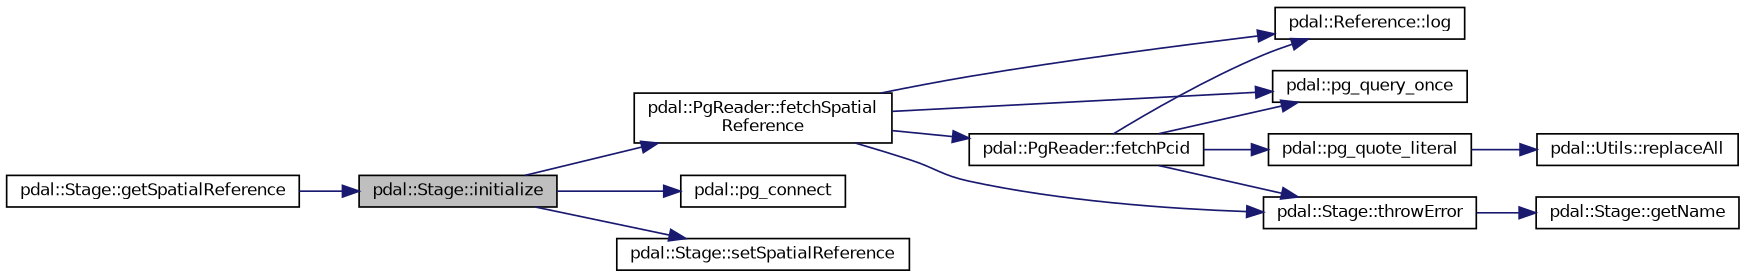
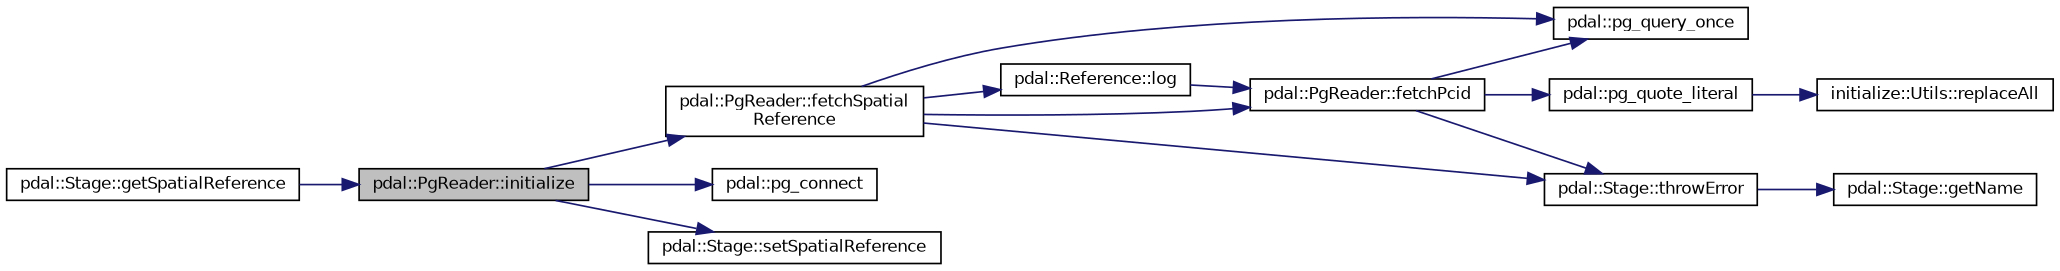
(1201, 85) -> (1212, 86)
(1638, 150) -> (1935, 95)
(458, 191) -> (474, 185)
